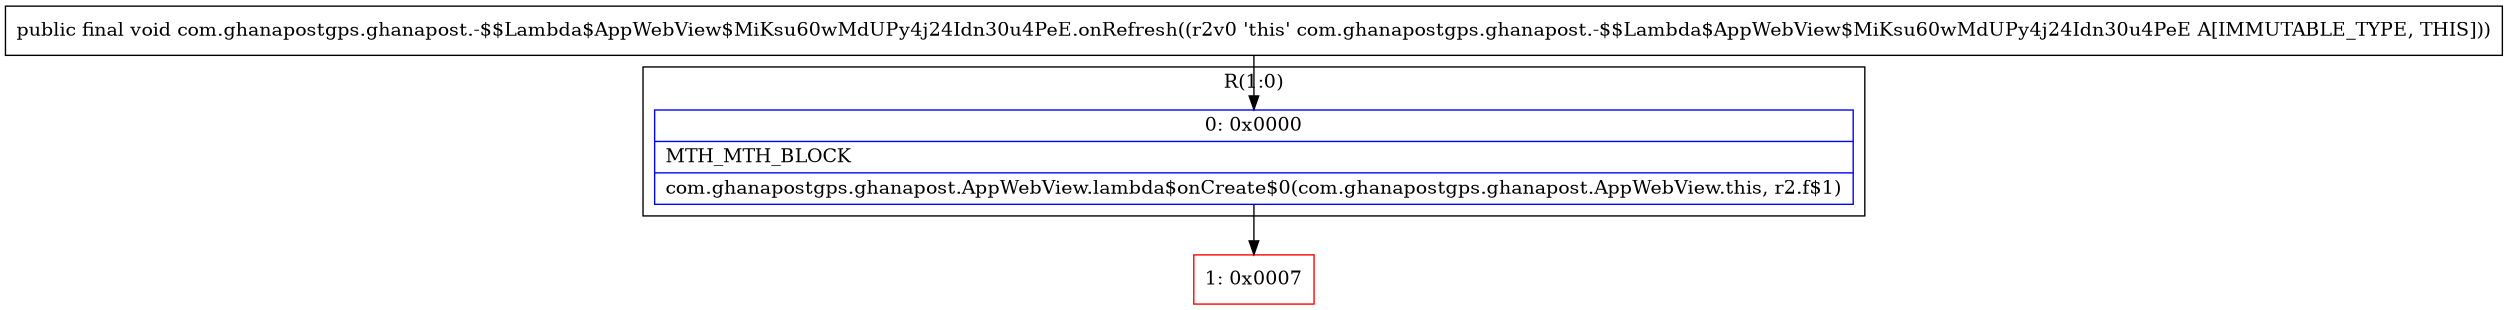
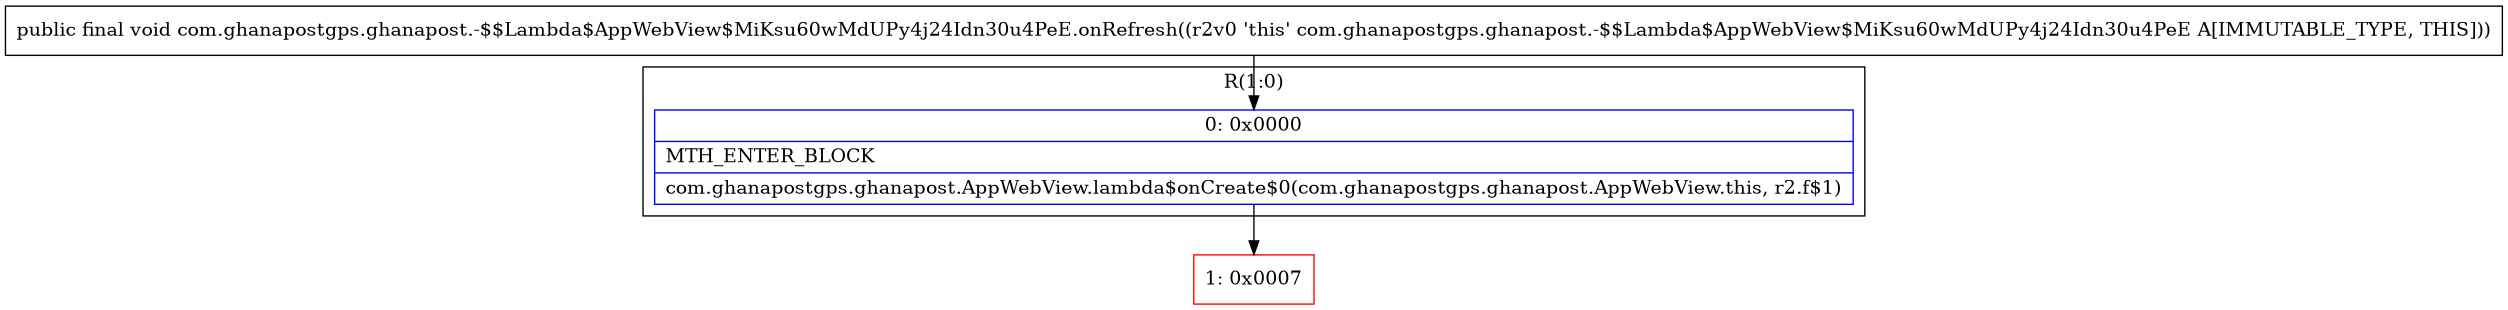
(758, 156) -> (771, 156)
